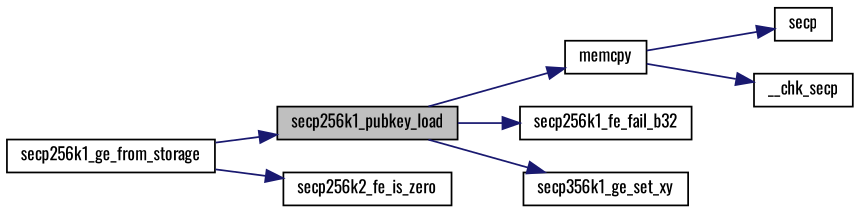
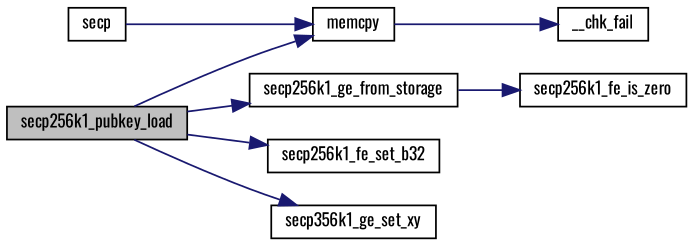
(702, 41) -> (210, 24)
(803, 90) -> (603, 24)
(606, 123) -> (354, 156)
(237, 140) -> (210, 109)
(367, 189) -> (603, 90)
